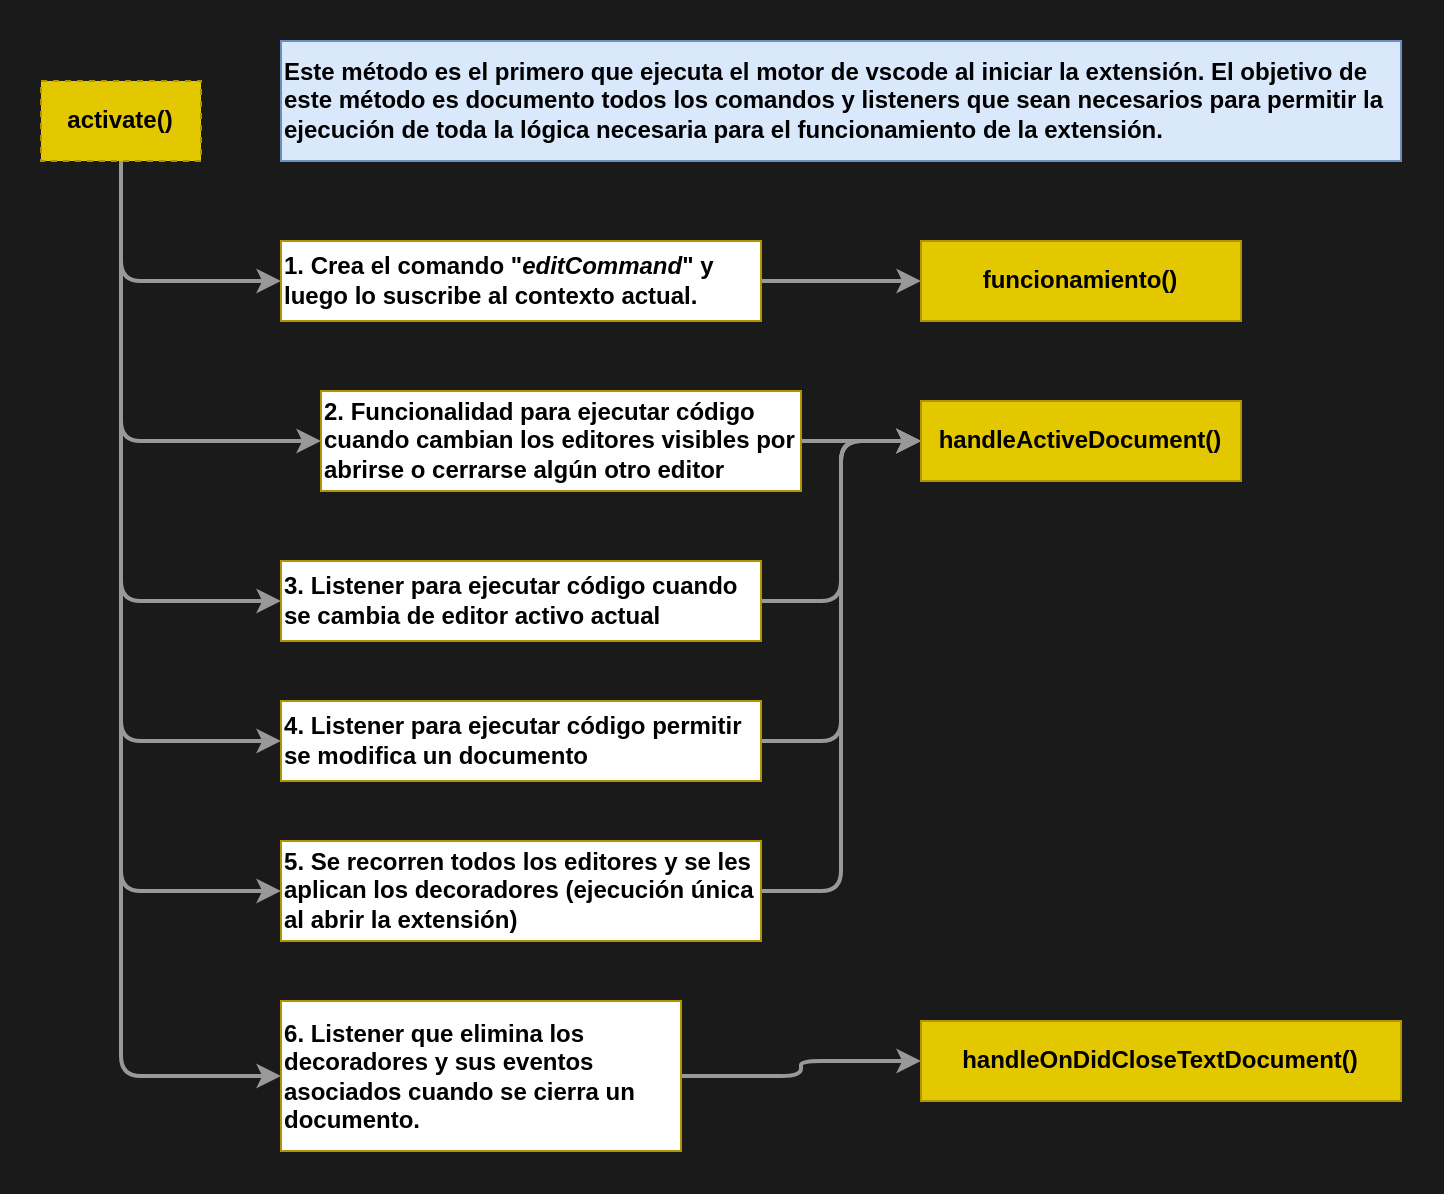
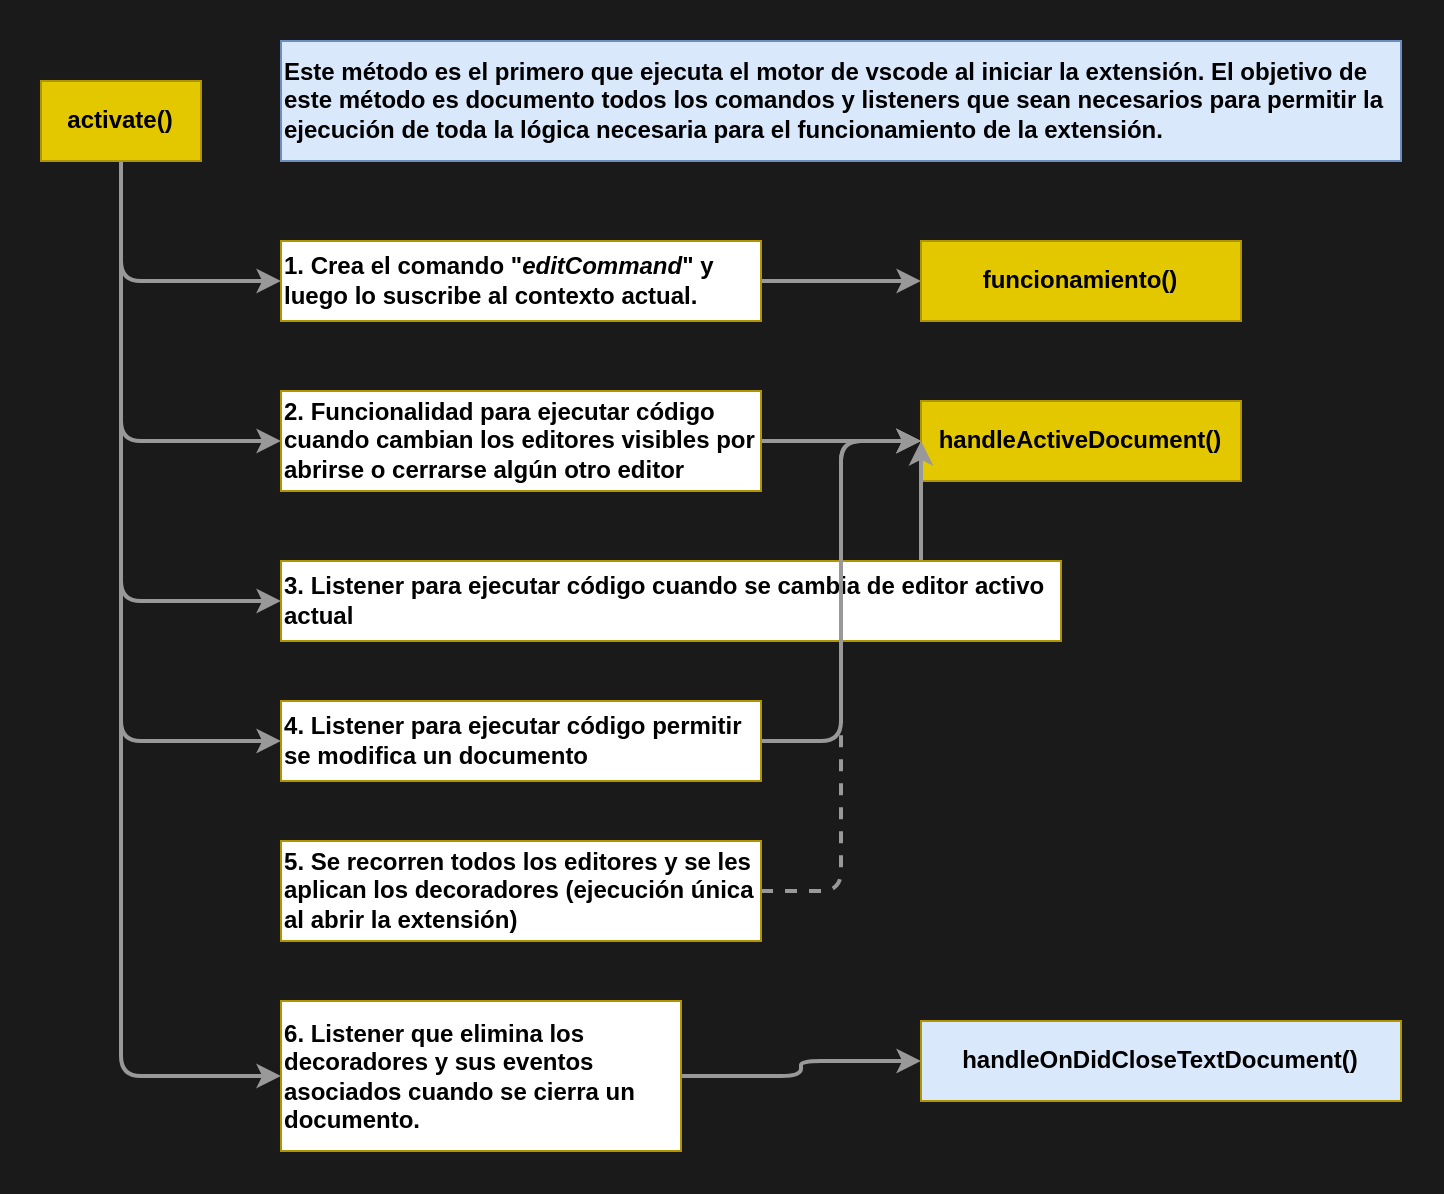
(121, 121) -> (121, 121)
(561, 441) -> (521, 441)
(521, 601) -> (671, 601)
(839, 881) -> (839, 881)
(195, 891) -> none
(1161, 1061) -> (1161, 1061)
